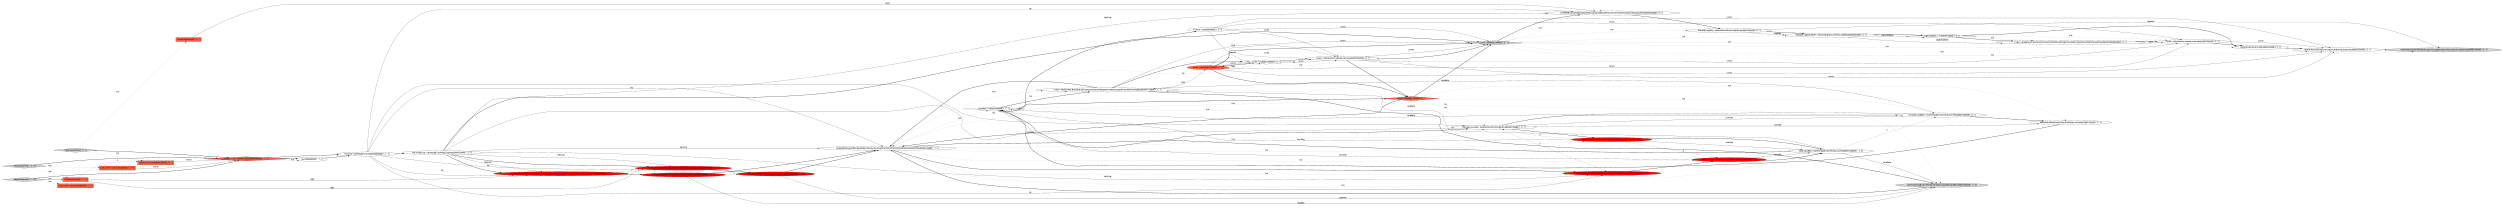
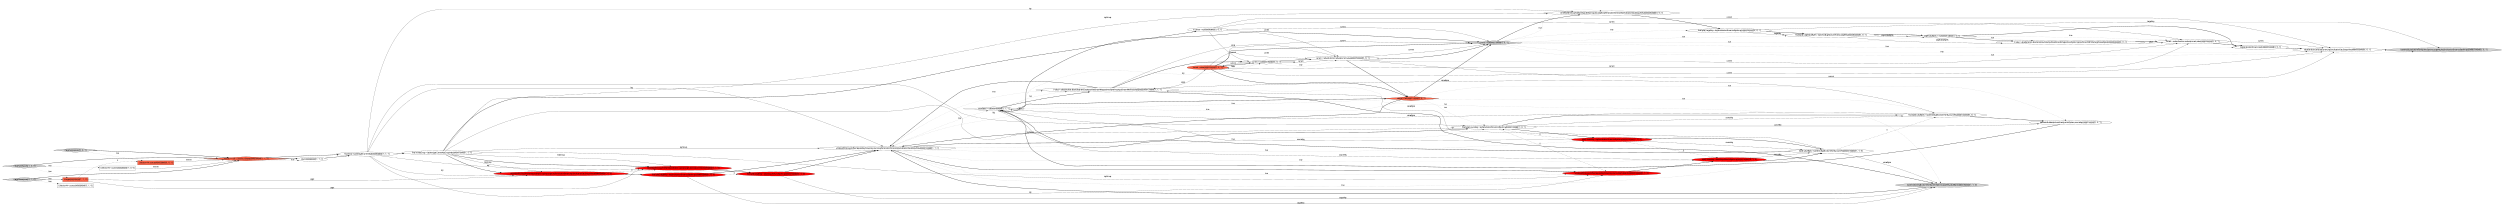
(189, 40) -> none
(117, 168) -> (117, 168)
(75, 186) -> (75, 186)
